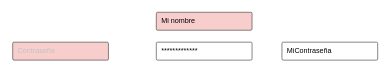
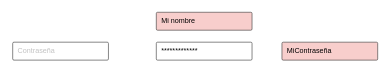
(60, 51) -> (60, 51)
(330, 51) -> (330, 51)
